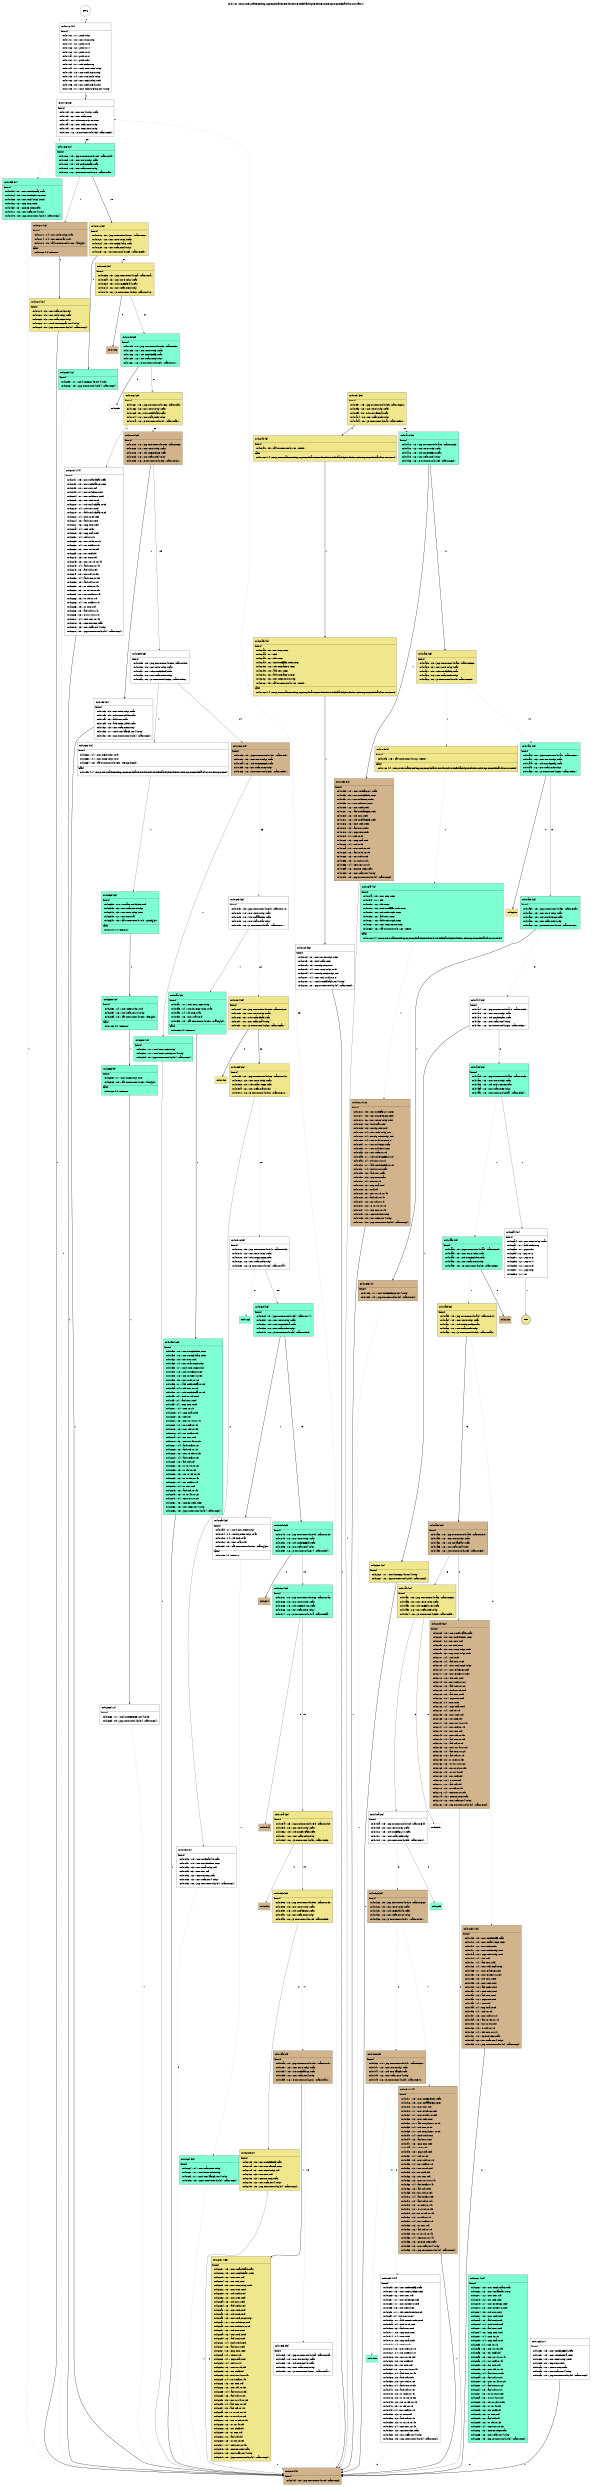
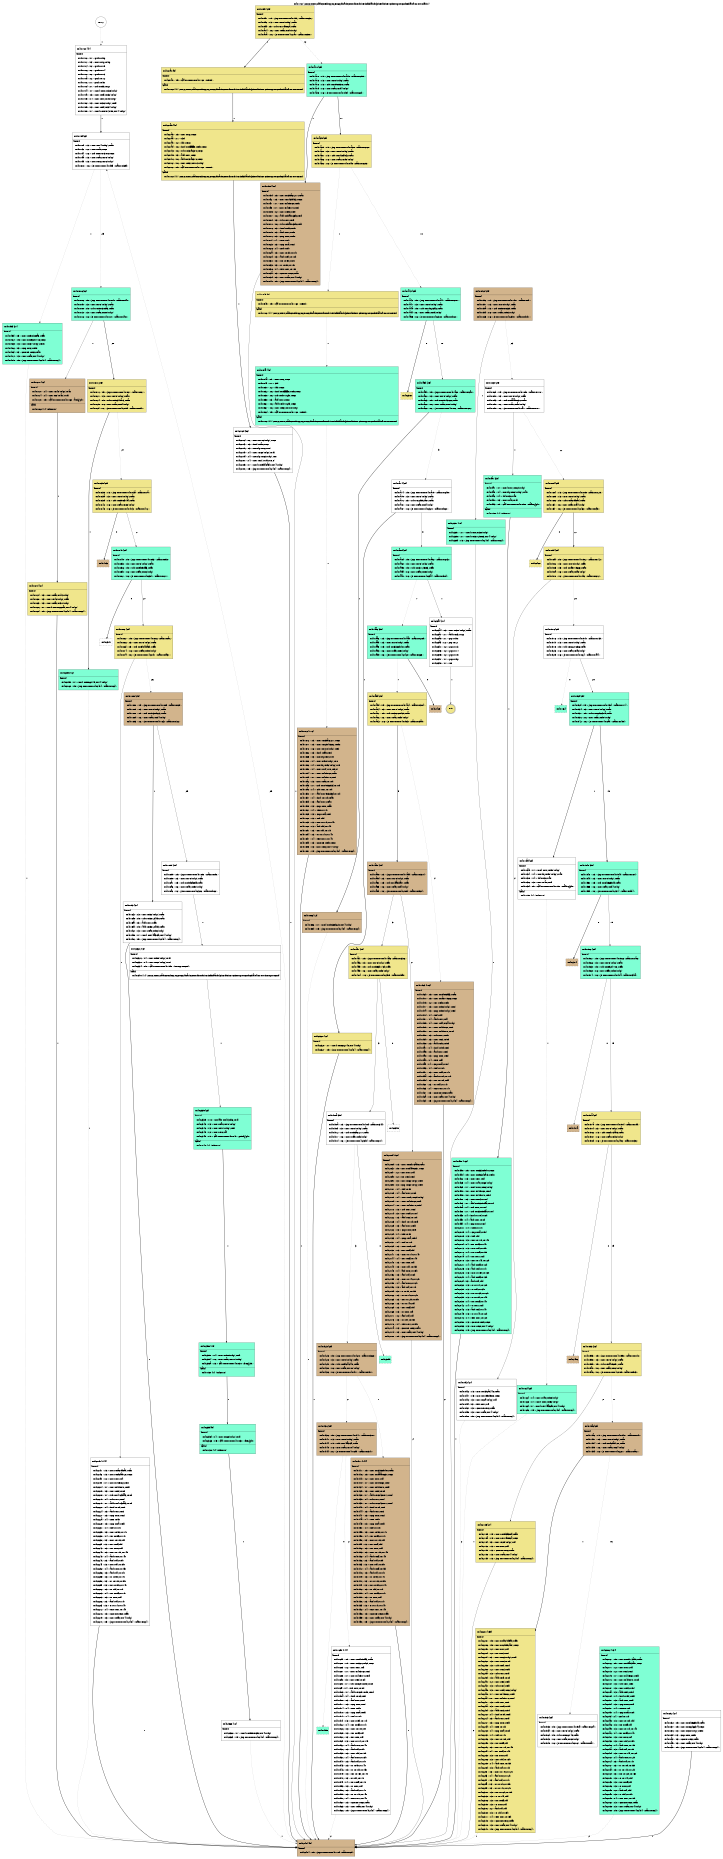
(210, 712) -> none
